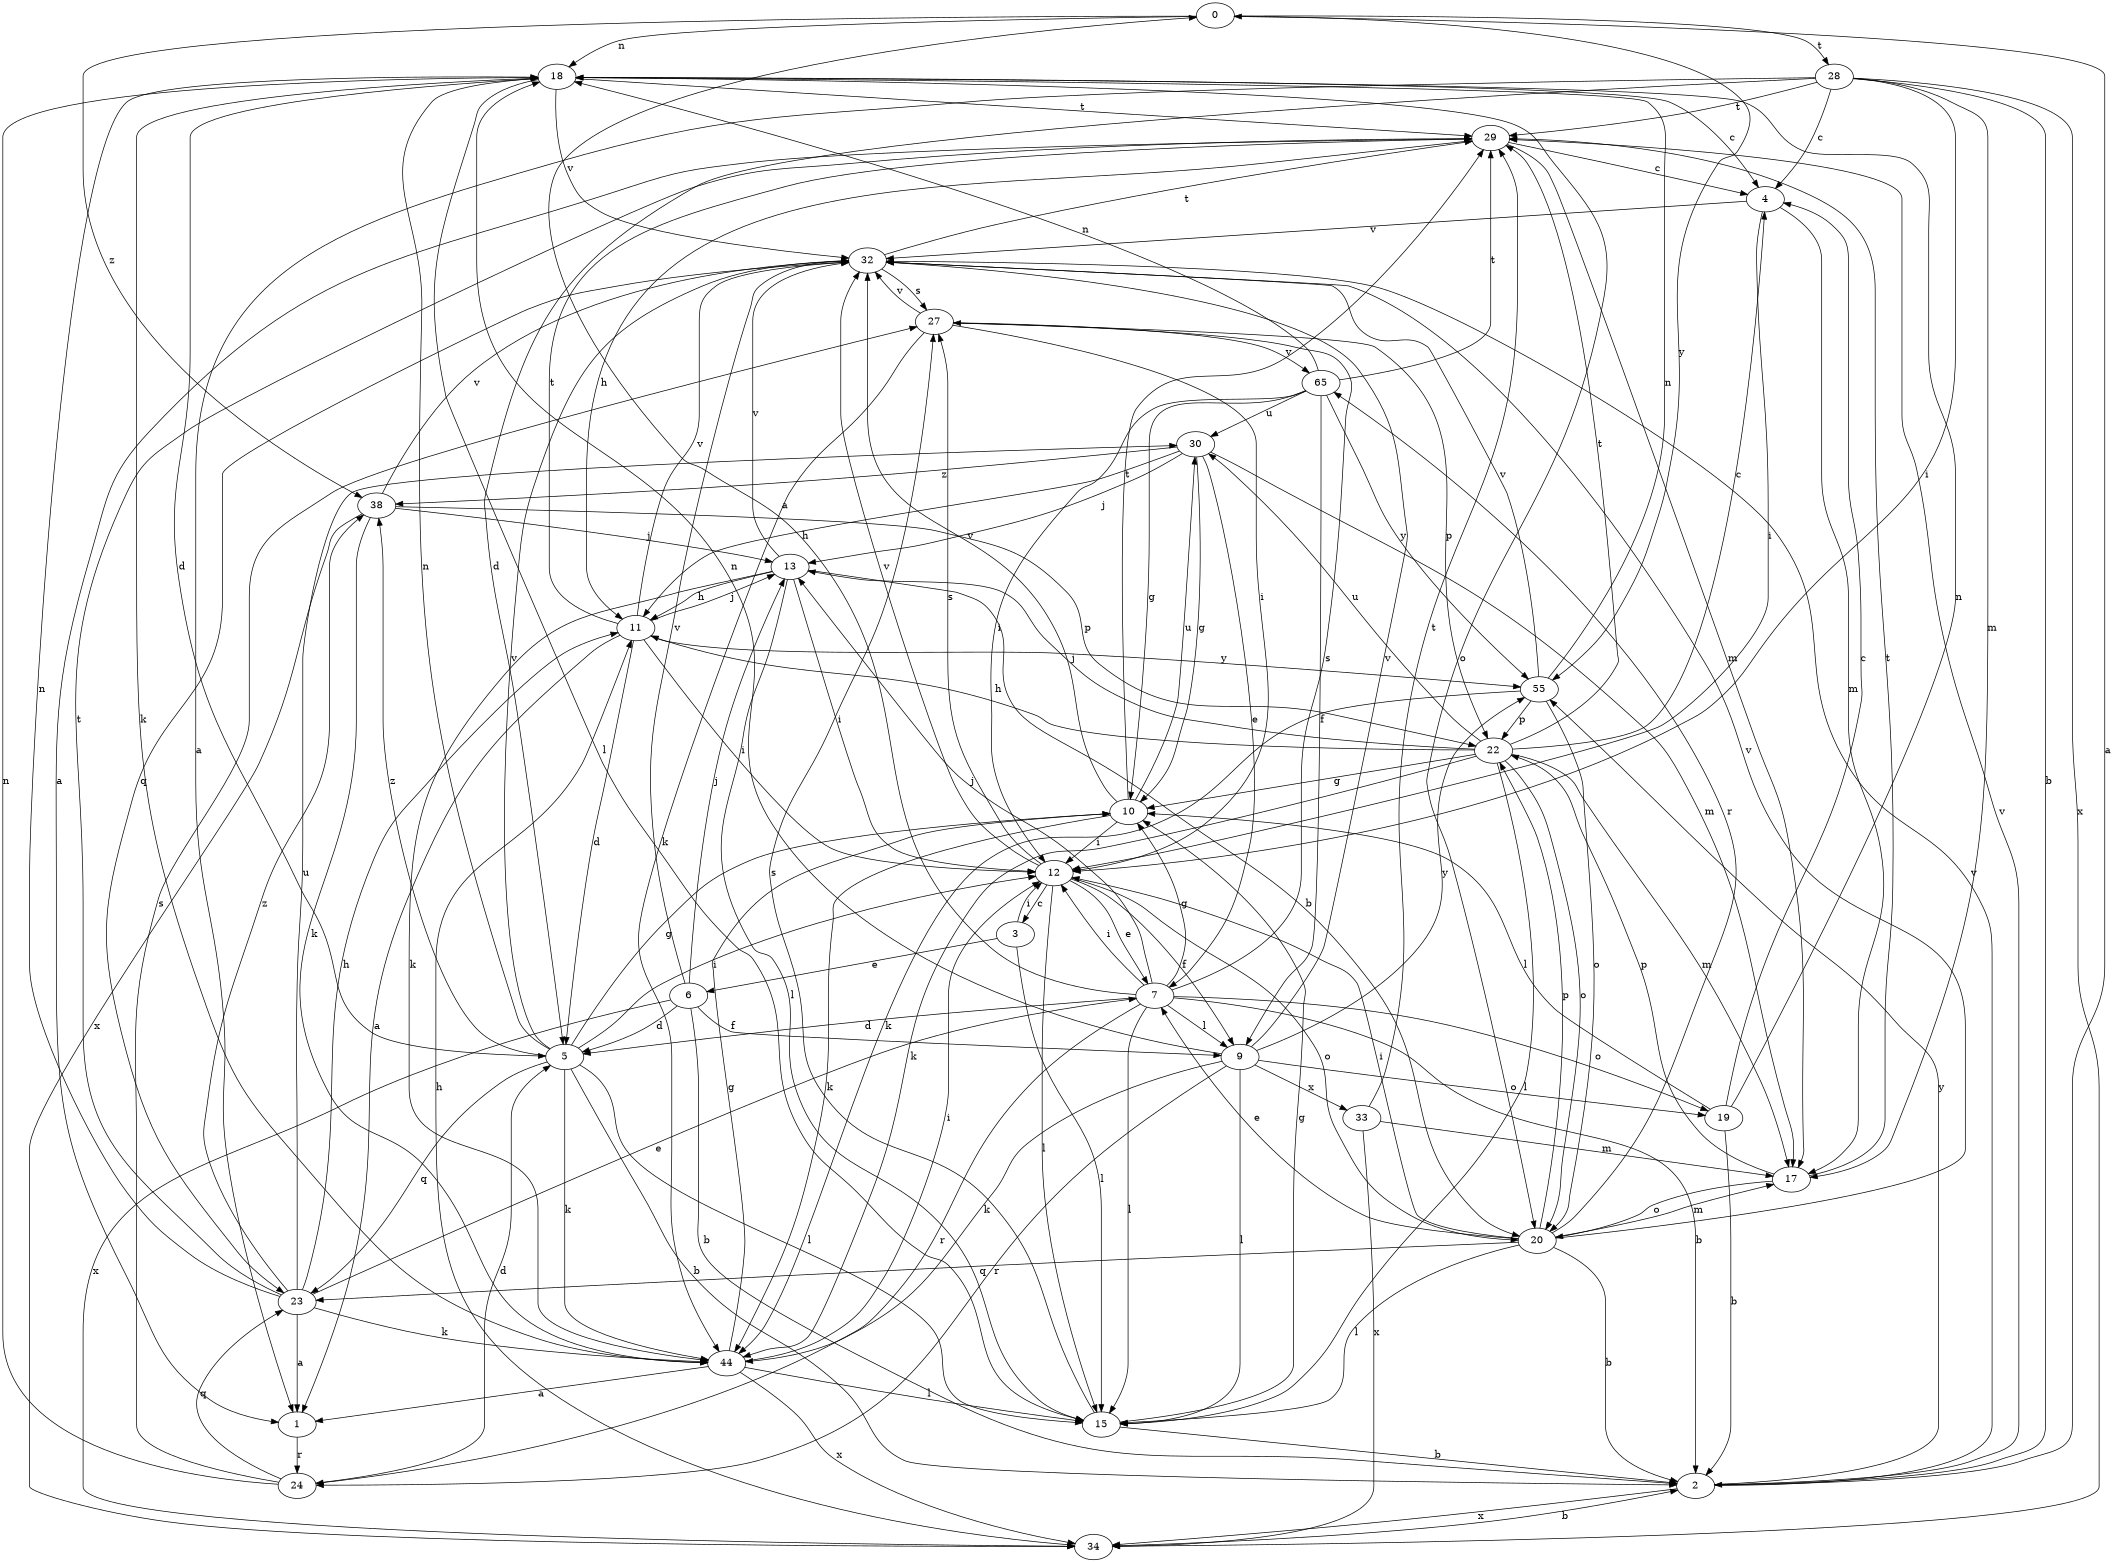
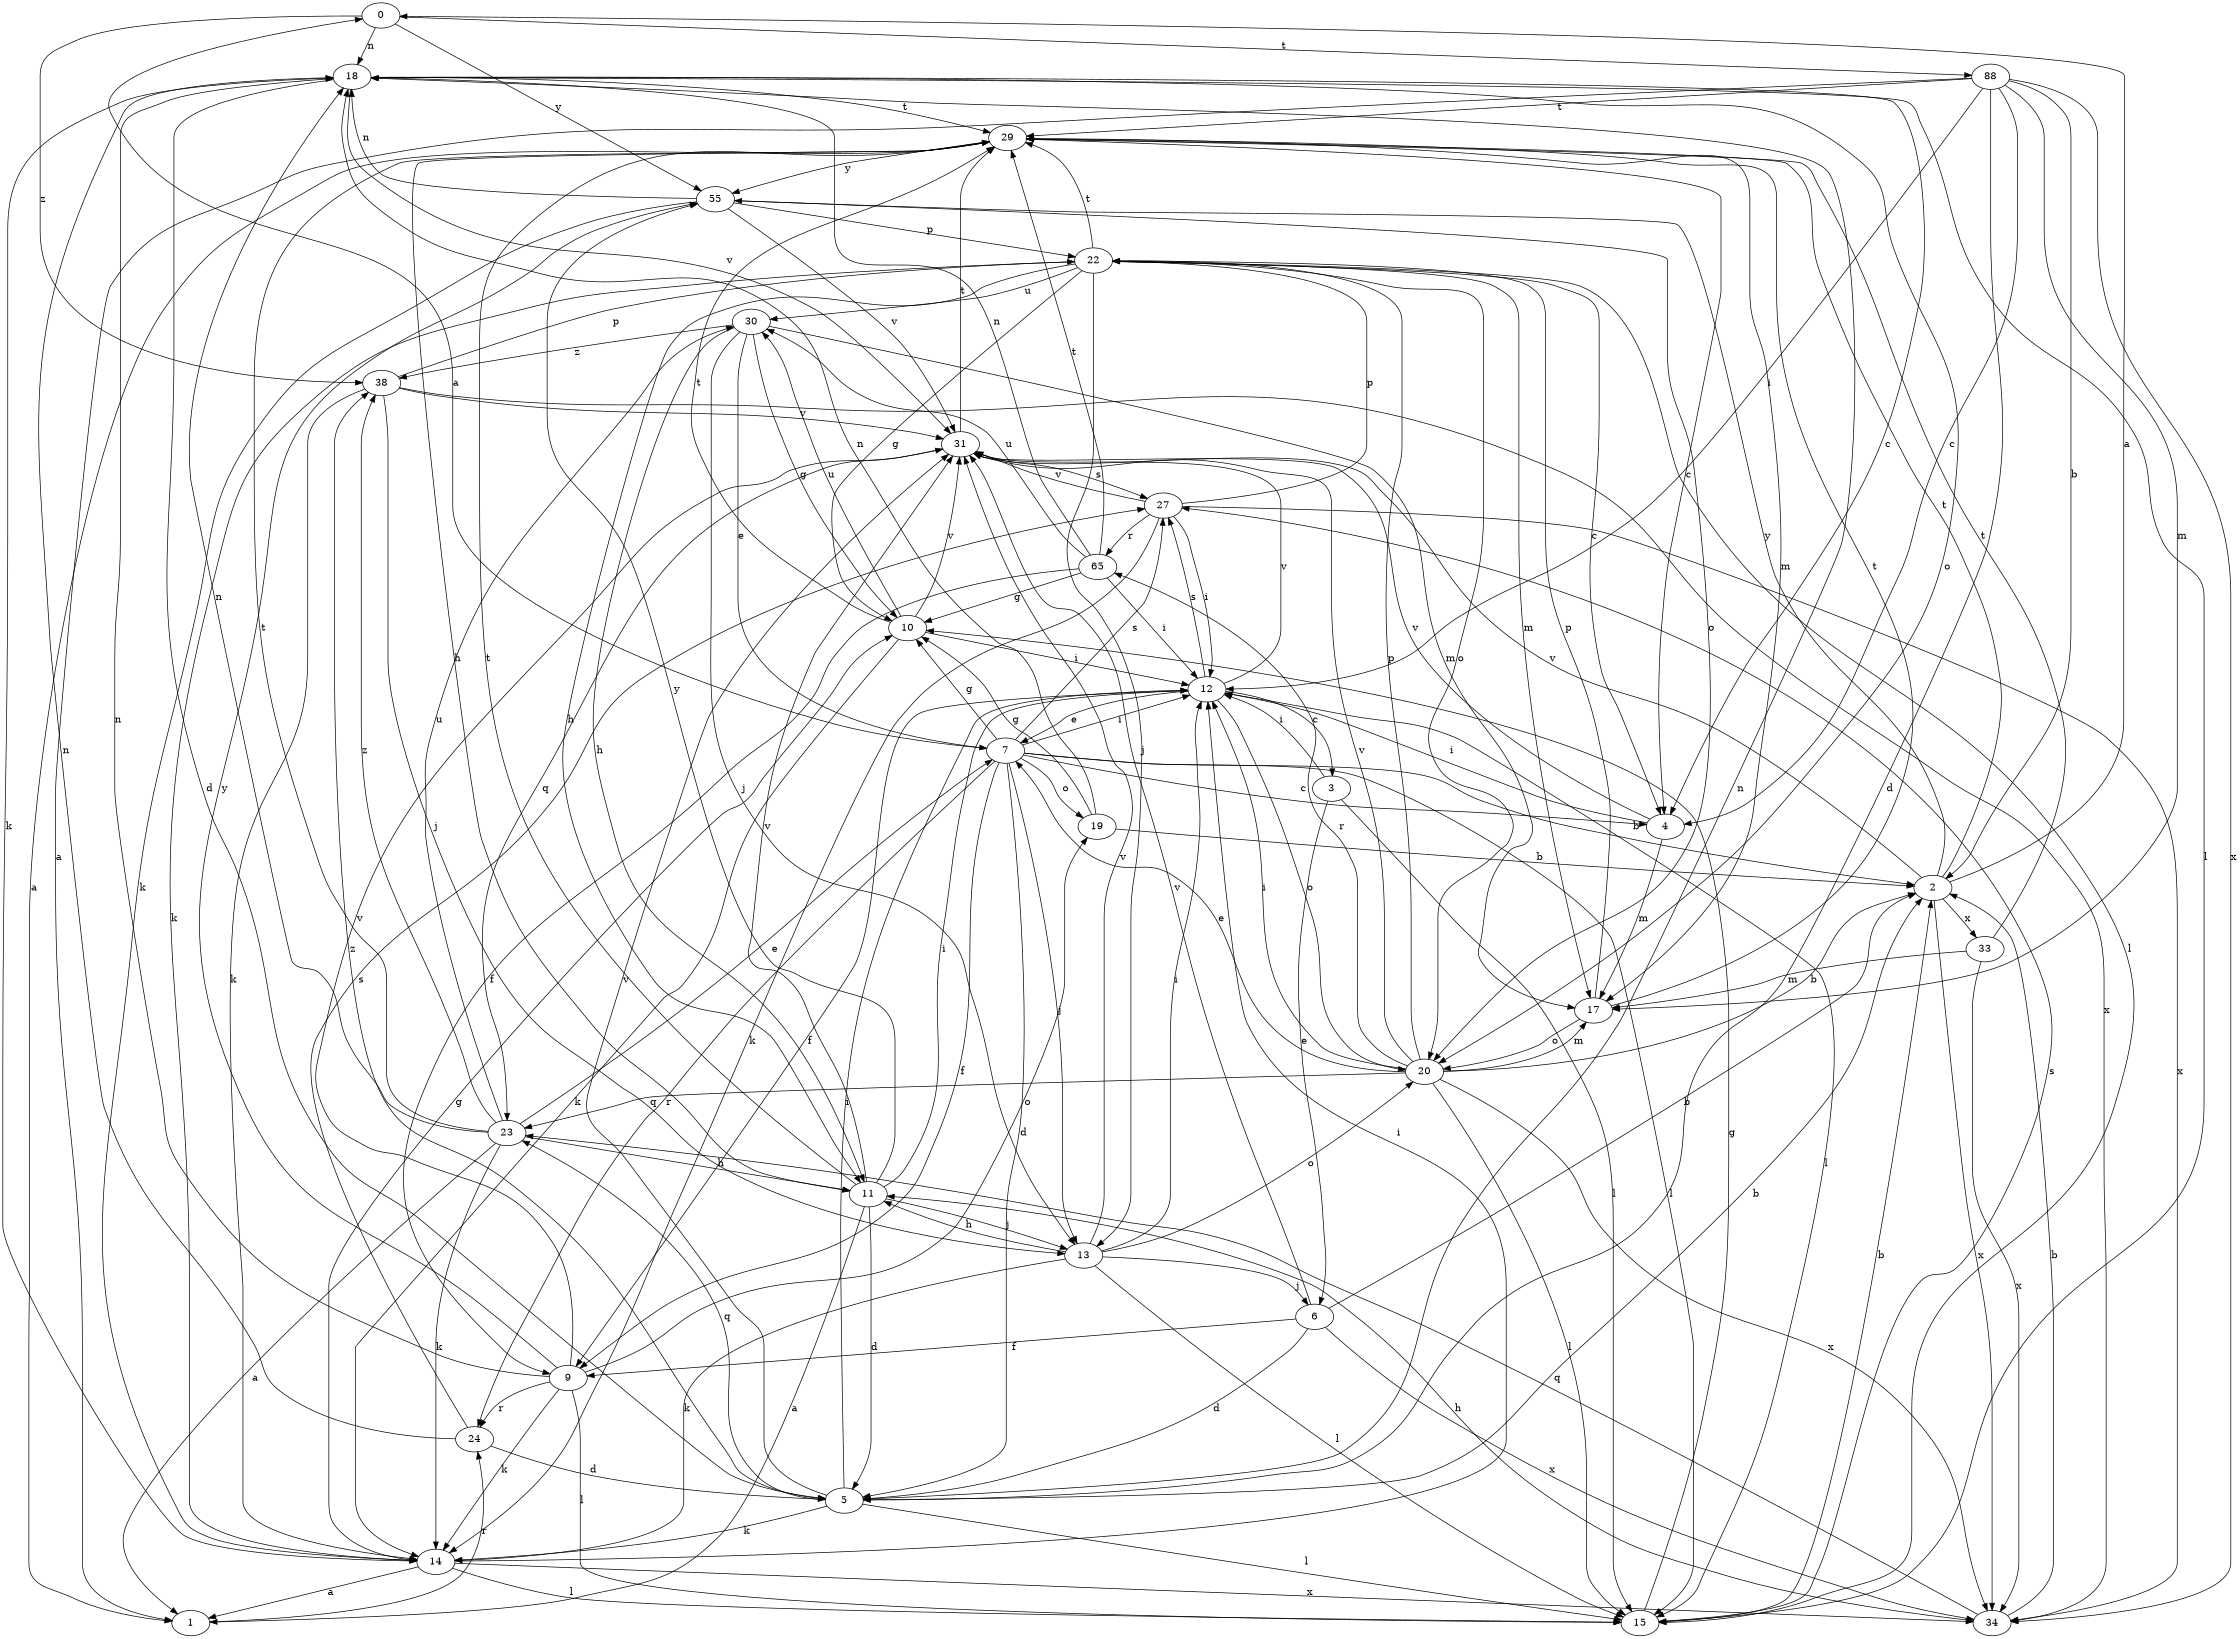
(1834, 77) -> (1991, 77)
(868, 261) -> (960, 444)
(1289, 352) -> (1131, 536)
(1400, 541) -> (863, 160)
(1861, 651) -> (1299, 801)
none -> (2127, 757)
(714, 779) -> (1208, 1265)
(2002, 812) -> (1945, 506)
(781, 851) -> none
(1309, 904) -> (1311, 1164)
(1526, 965) -> (1016, 720)
(1204, 1026) -> (963, 1072)
(1293, 1084) -> (1958, 915)
none -> (1745, 1321)
(727, 1363) -> (436, 1562)
(197, 1401) -> (1291, 1266)
